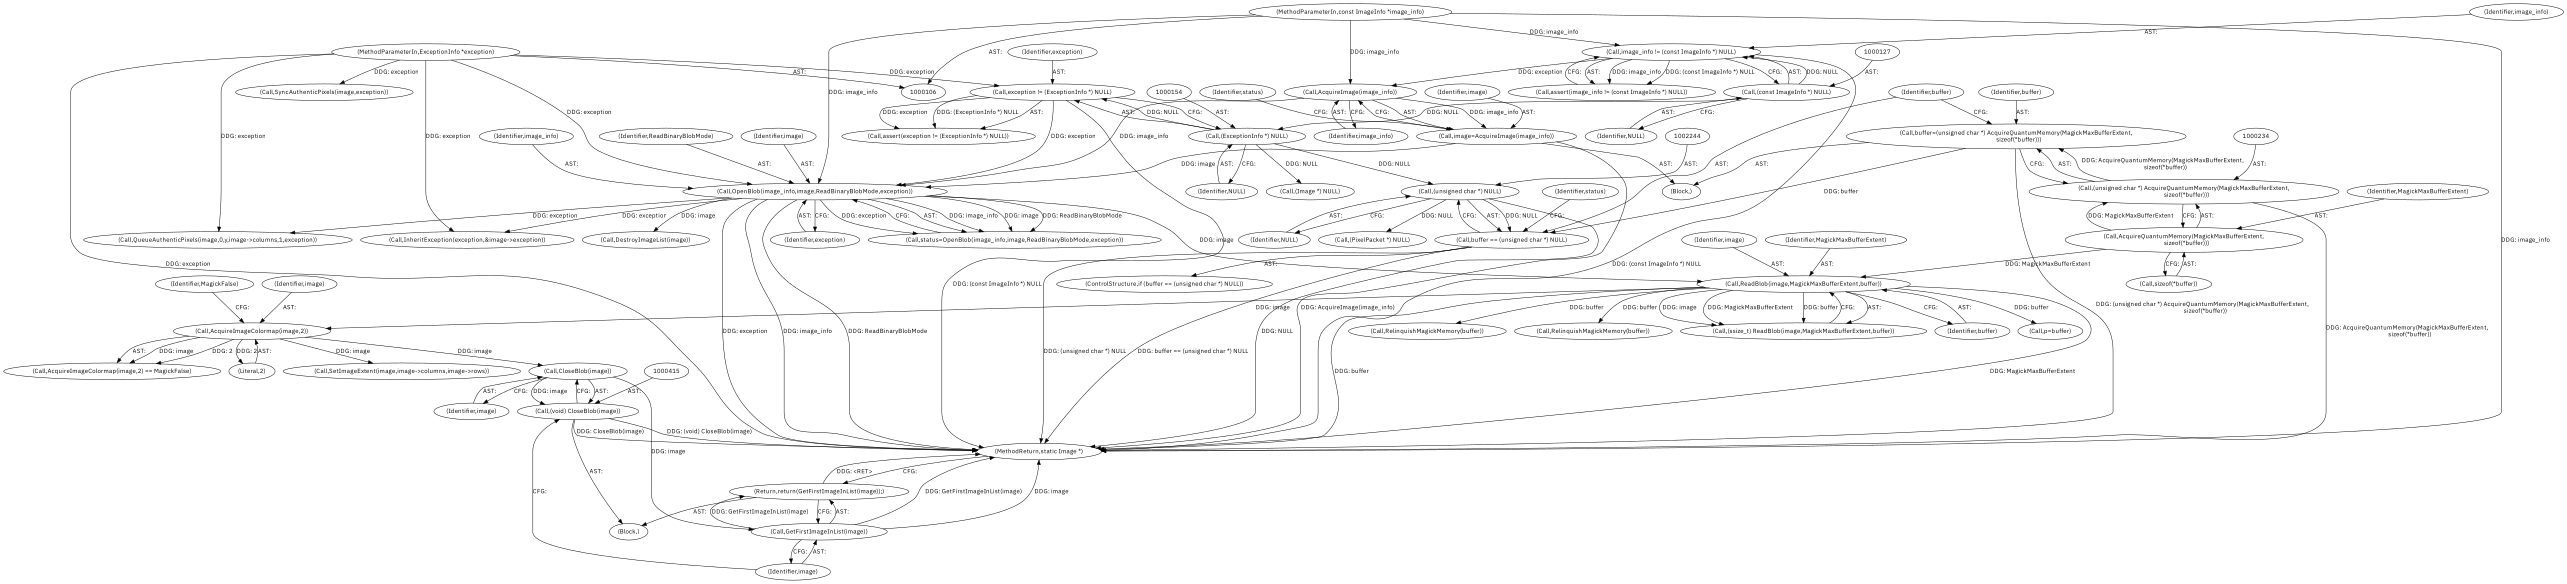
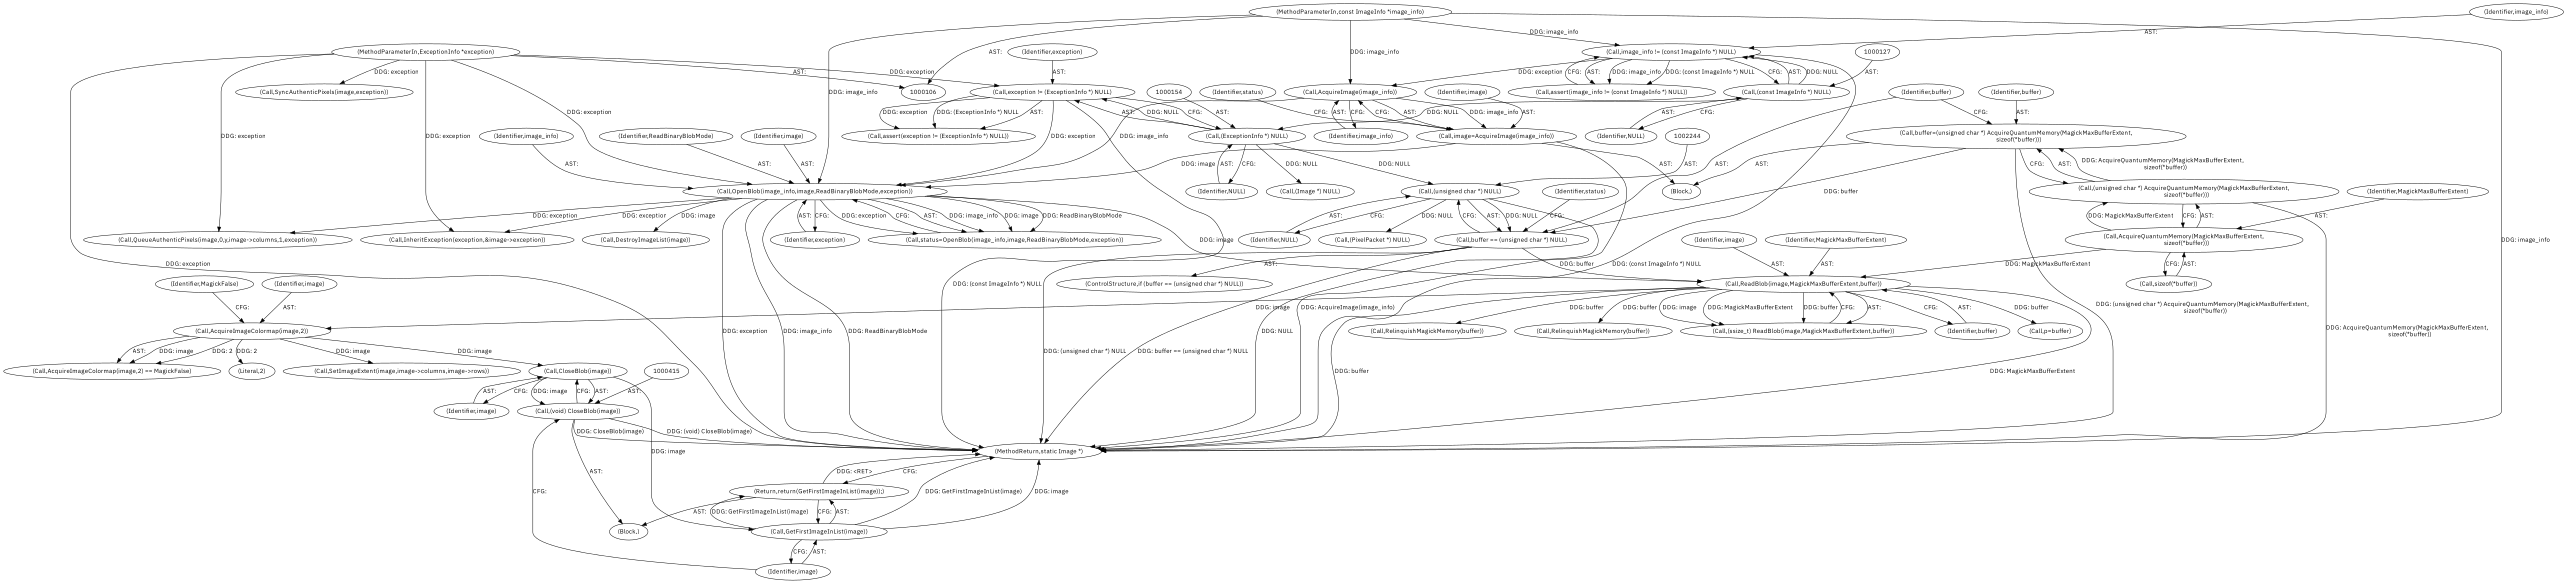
(2256, 136) -> none
none -> (1607, 275)
(258, 354) -> none
